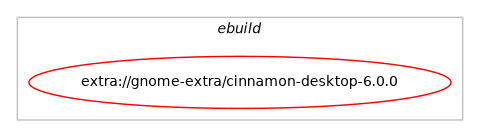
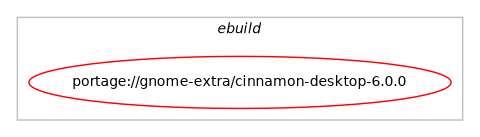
(240, 82) -> (240, 82)
